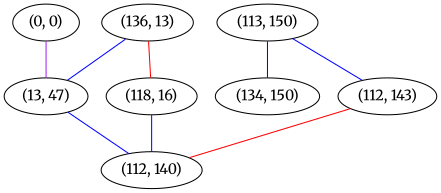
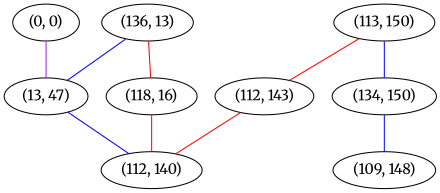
(327, 59) -> (324, 59)
(152, 133) -> (152, 133)
none -> (384, 170)
